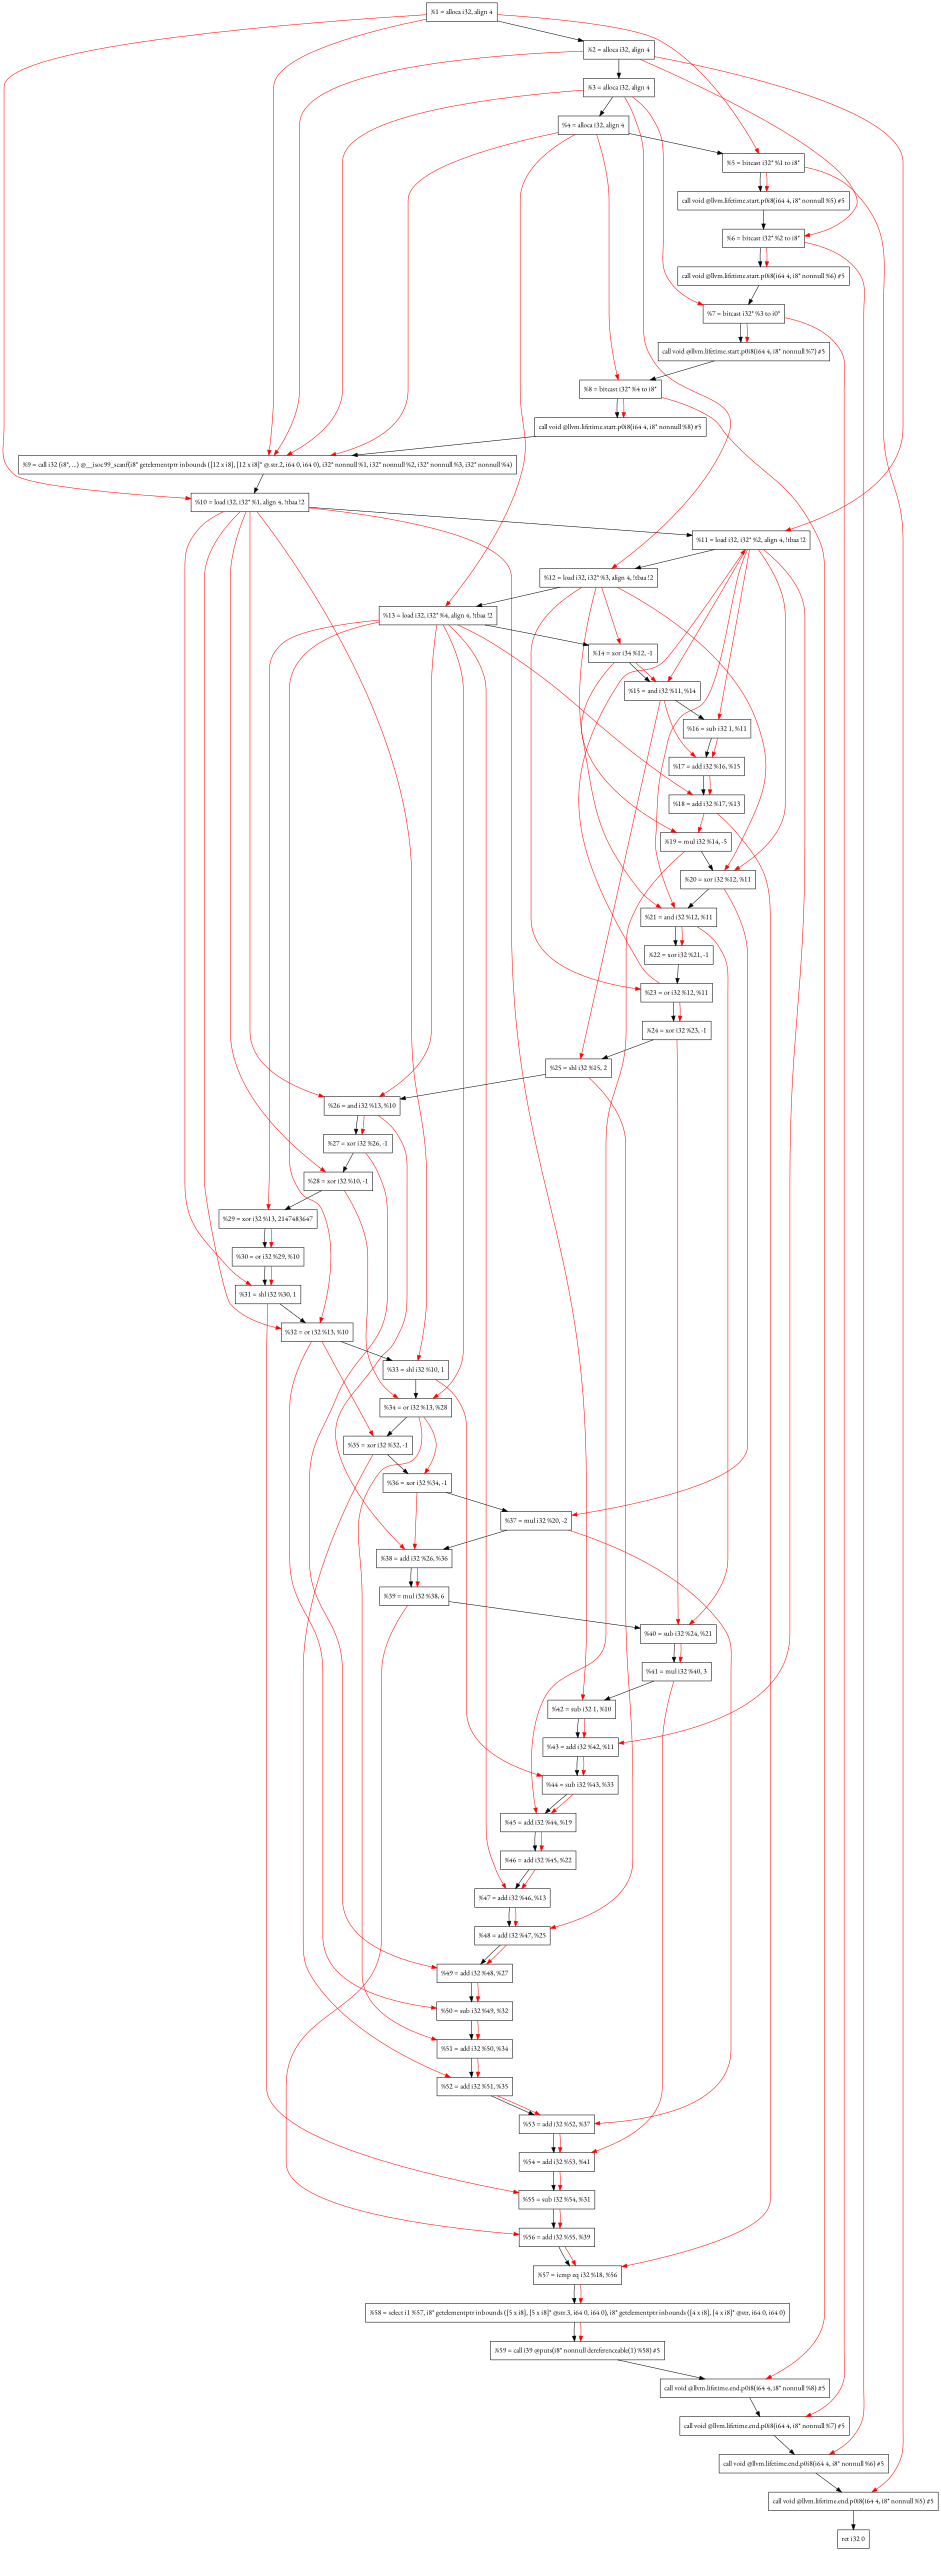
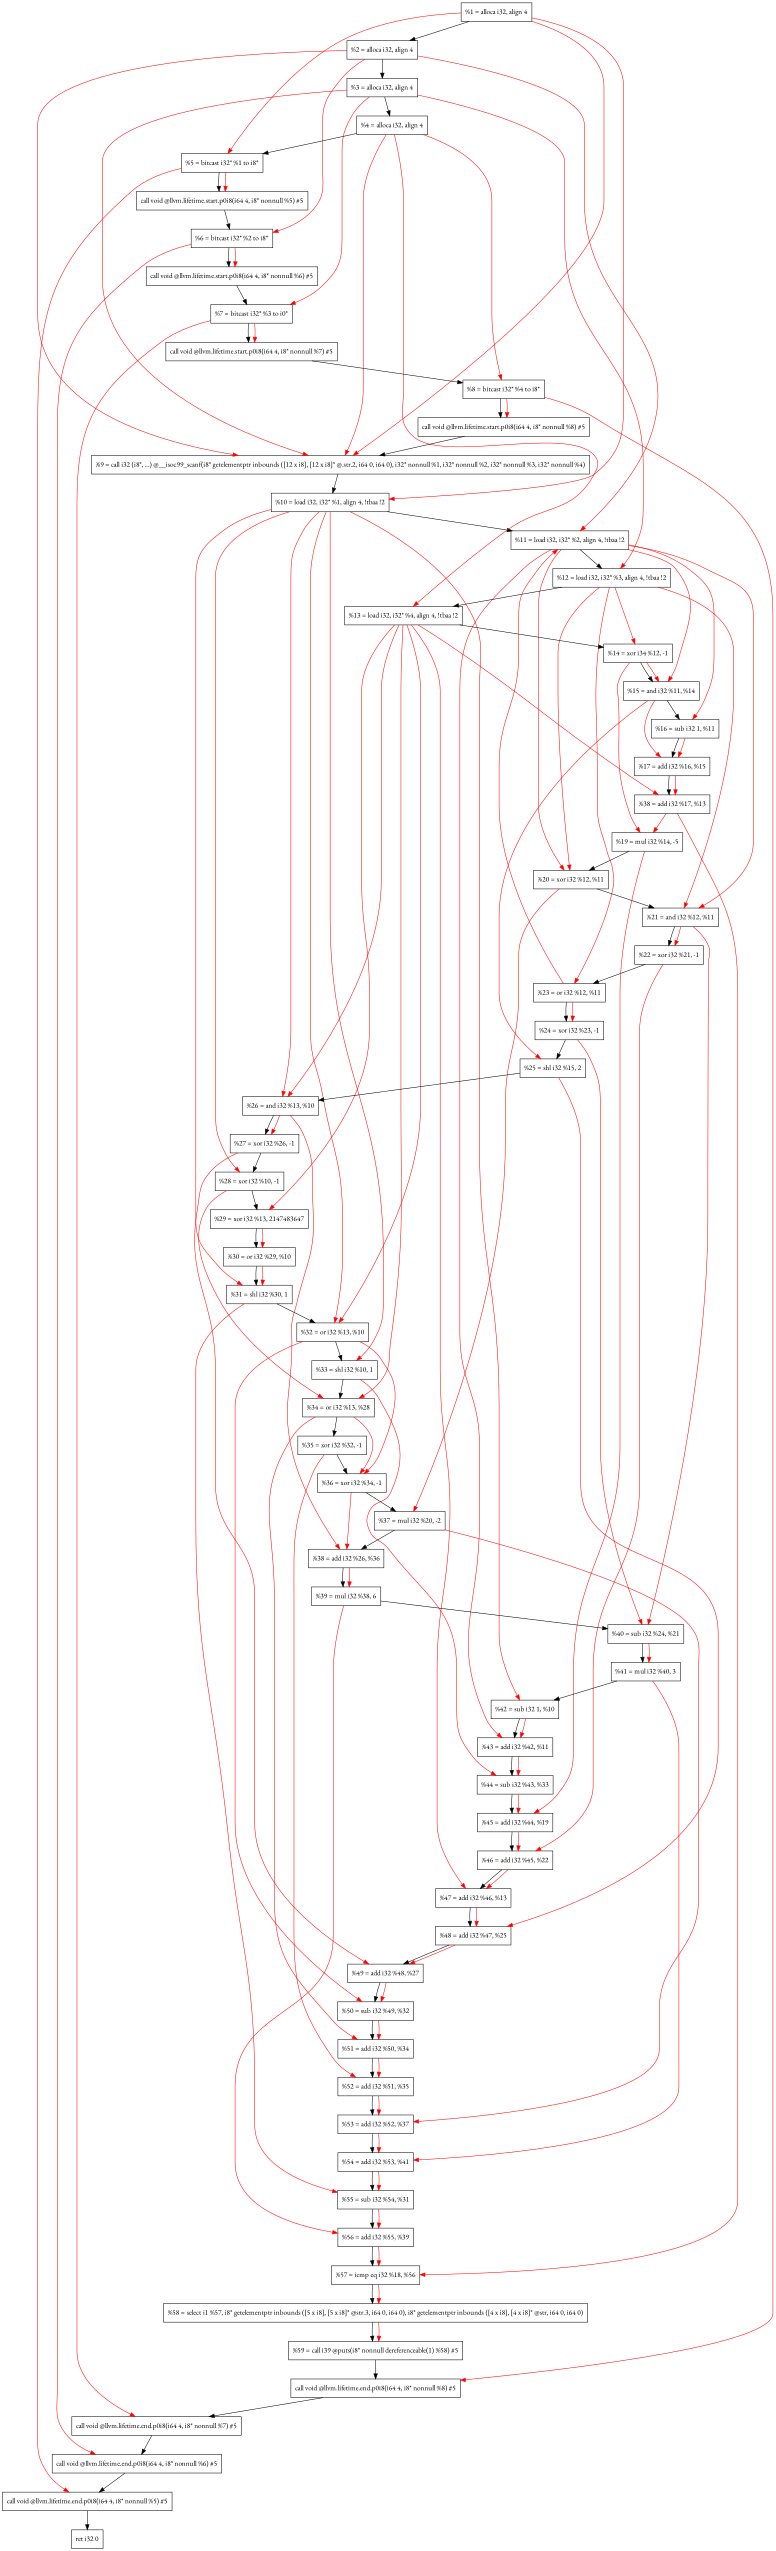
(707, 804) -> (672, 804)
(346, 1386) -> (395, 1402)
none -> (640, 1419)
